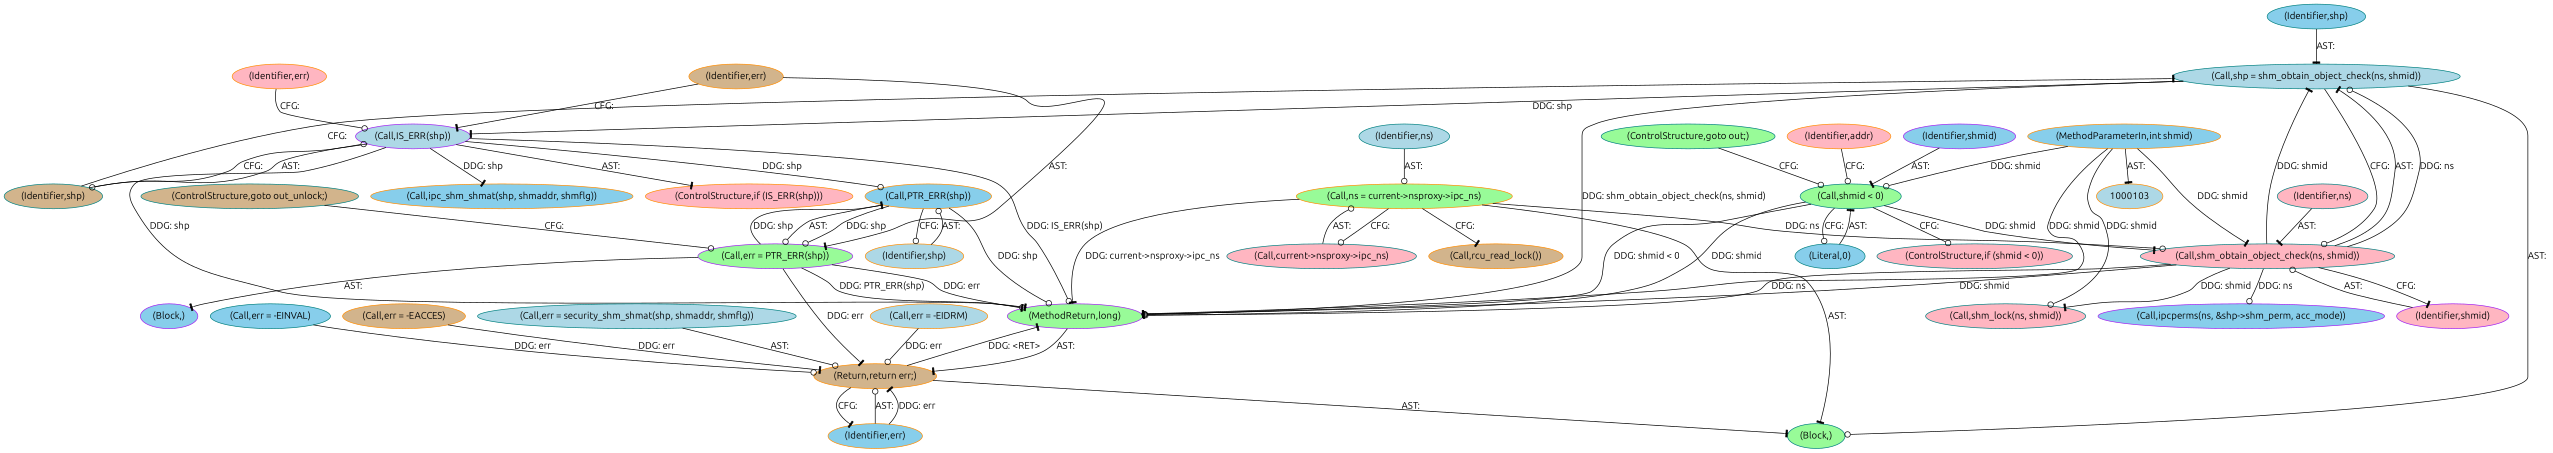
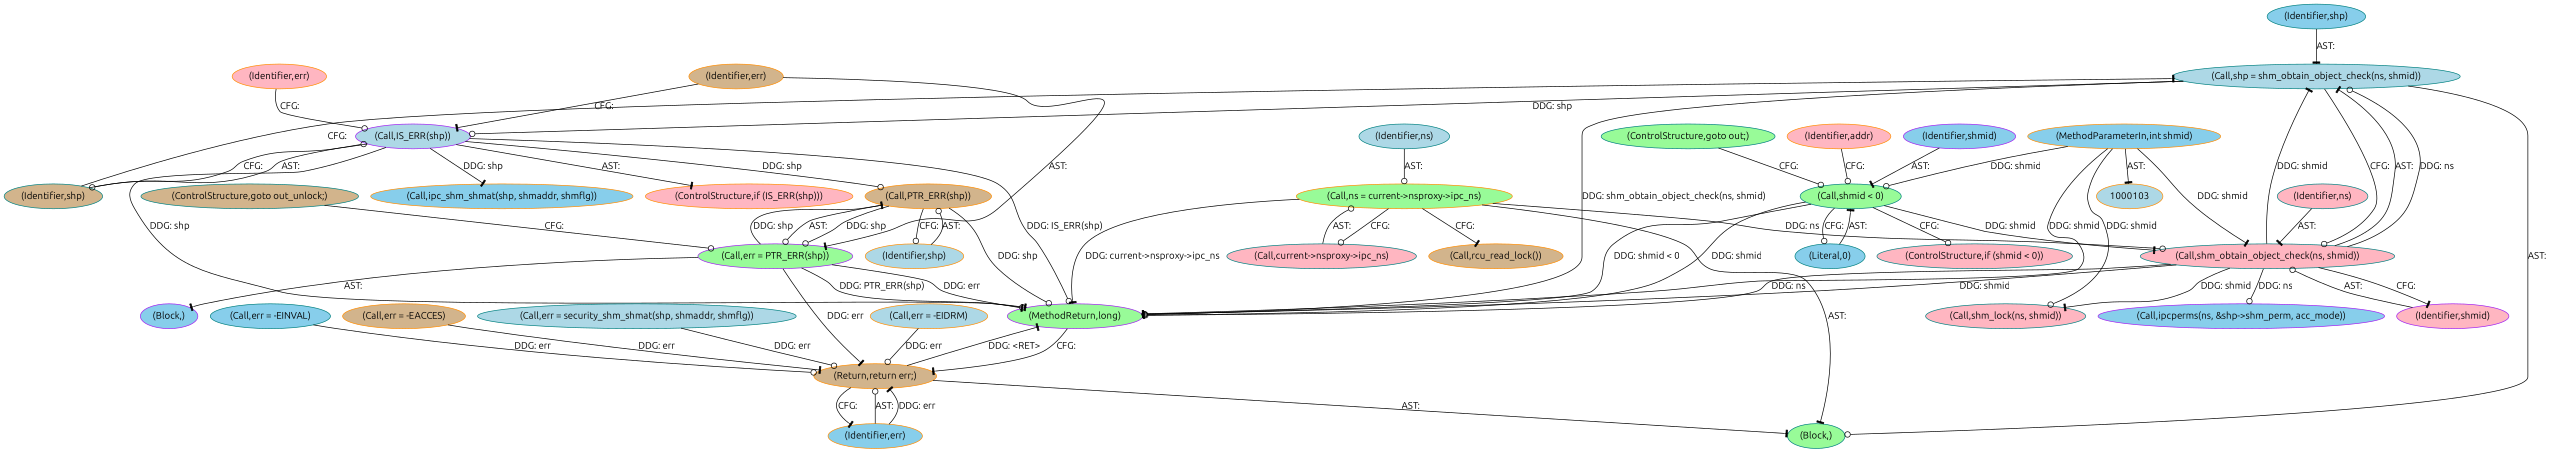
(1328, 108) -> (1329, 108)
(928, 196) -> (928, 196)
(781, 346) -> (793, 346)
(1067, 346) -> (1067, 346)
